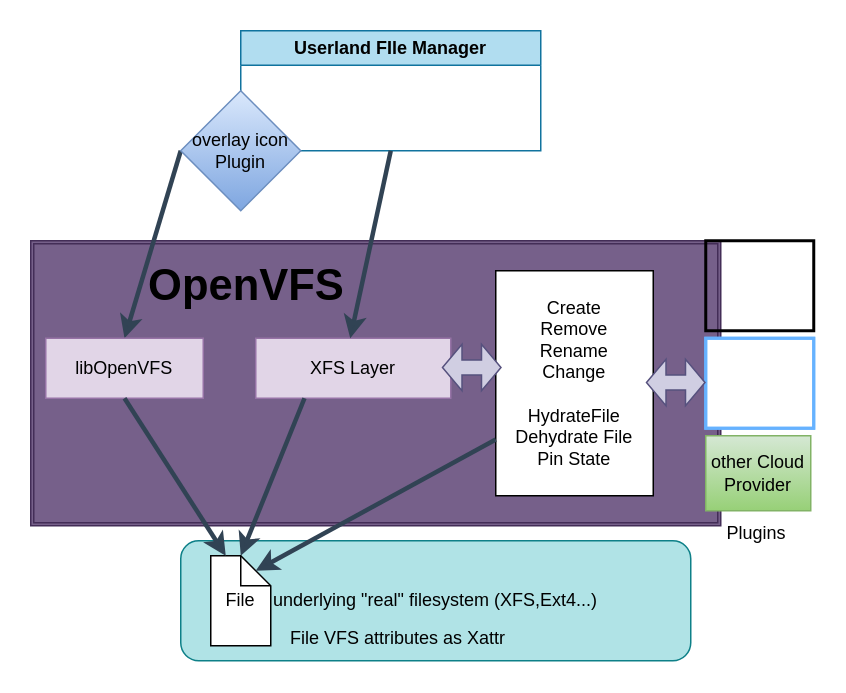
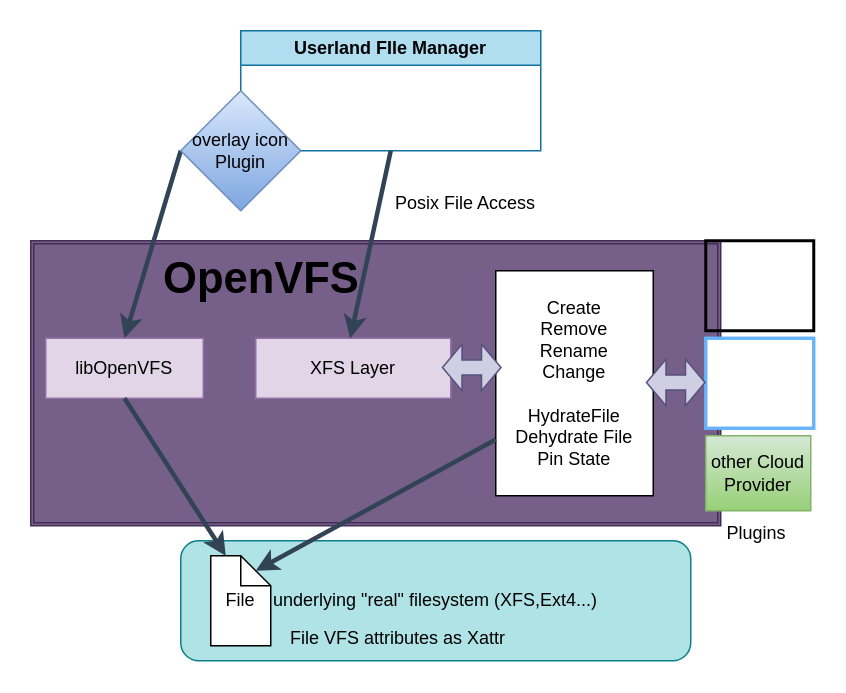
none -> (466, 203)
(247, 286) -> (262, 278)
(250, 532) -> none
